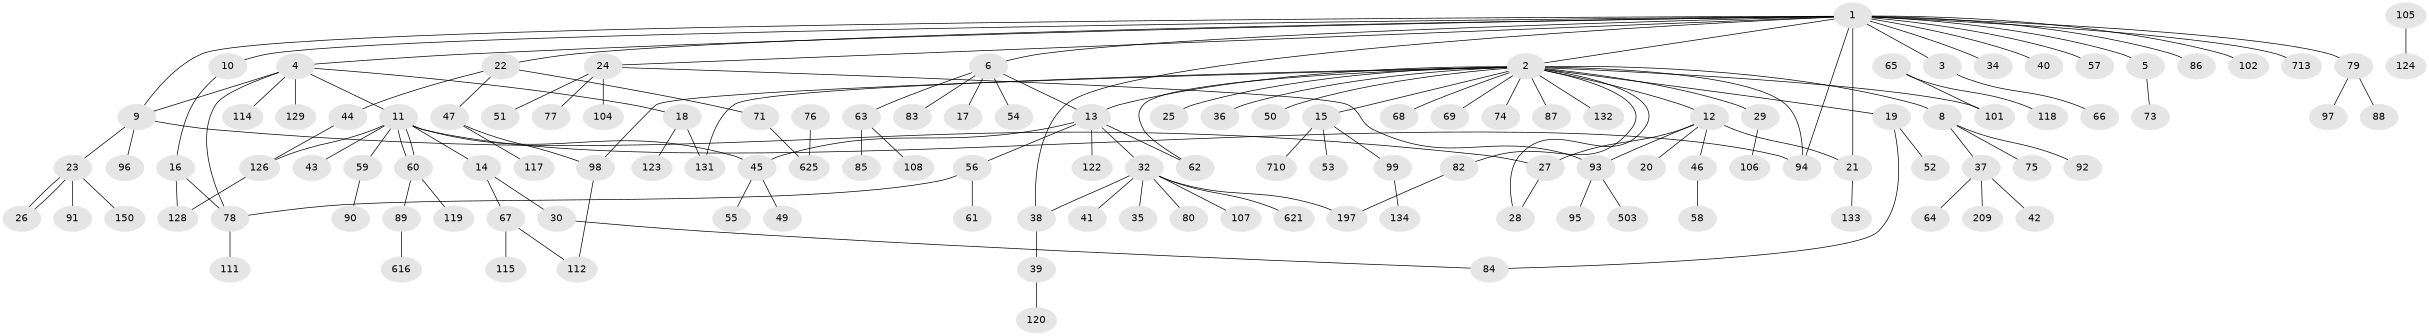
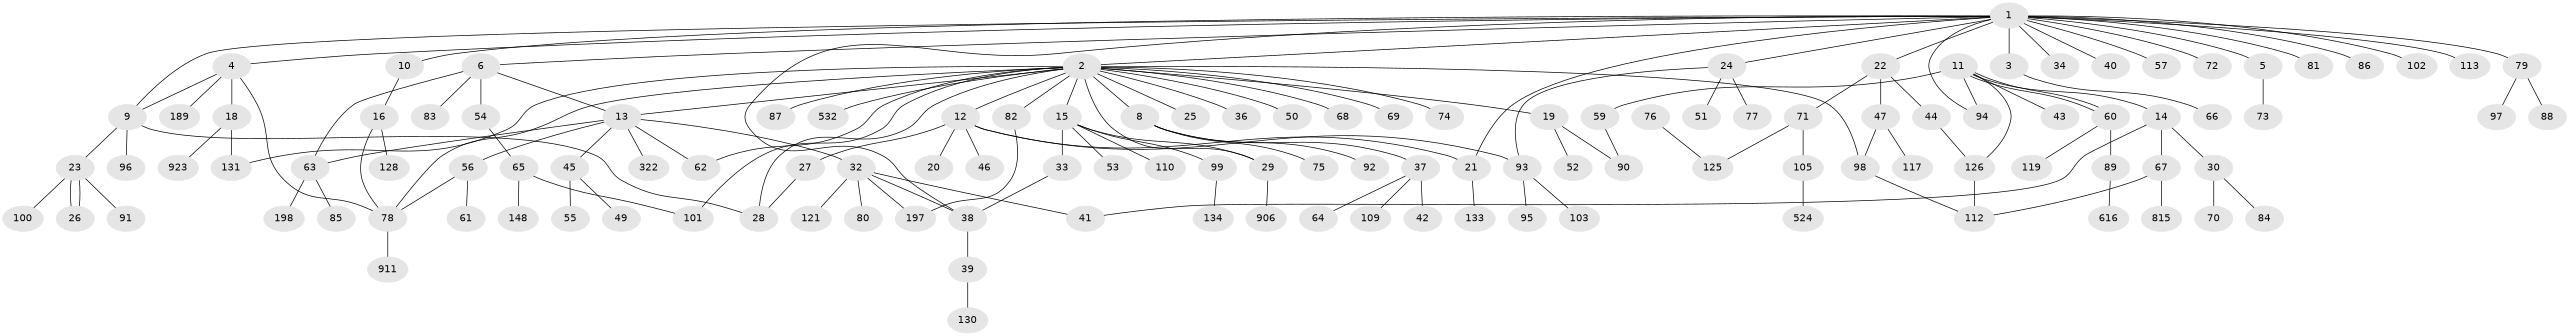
none -> (2212, 66)
(2302, 66) -> (2470, 66)
none -> (2314, 66)
(2406, 66) -> (1803, 219)
(1725, 82) -> (713, 89)
(347, 92) -> none
(243, 117) -> none
(296, 117) -> (180, 117)
(603, 117) -> none
(963, 117) -> none
(1604, 117) -> (828, 117)
(2048, 117) -> (518, 219)
(841, 138) -> (450, 137)
none -> (451, 141)
none -> (1166, 142)
none -> (500, 143)
(578, 143) -> none
none -> (1803, 143)
(652, 168) -> (178, 168)
(809, 168) -> (1713, 168)
(914, 168) -> (284, 219)
none -> (1062, 168)
(1092, 168) -> (649, 168)
(1276, 168) -> (1165, 168)
(1750, 168) -> (1266, 219)
(223, 191) -> (1975, 189)
none -> (1634, 204)
(125, 219) -> (23, 219)
(1138, 219) -> none
(1241, 219) -> none
(1294, 219) -> (811, 219)
(1628, 219) -> (1579, 219)
(1698, 219) -> none
(1983, 219) -> (1371, 219)
none -> (2214, 219)
(1748, 256) -> (1586, 142)
(230, 270) -> (388, 270)
(506, 270) -> (2162, 219)
(1036, 320) -> (968, 320)
